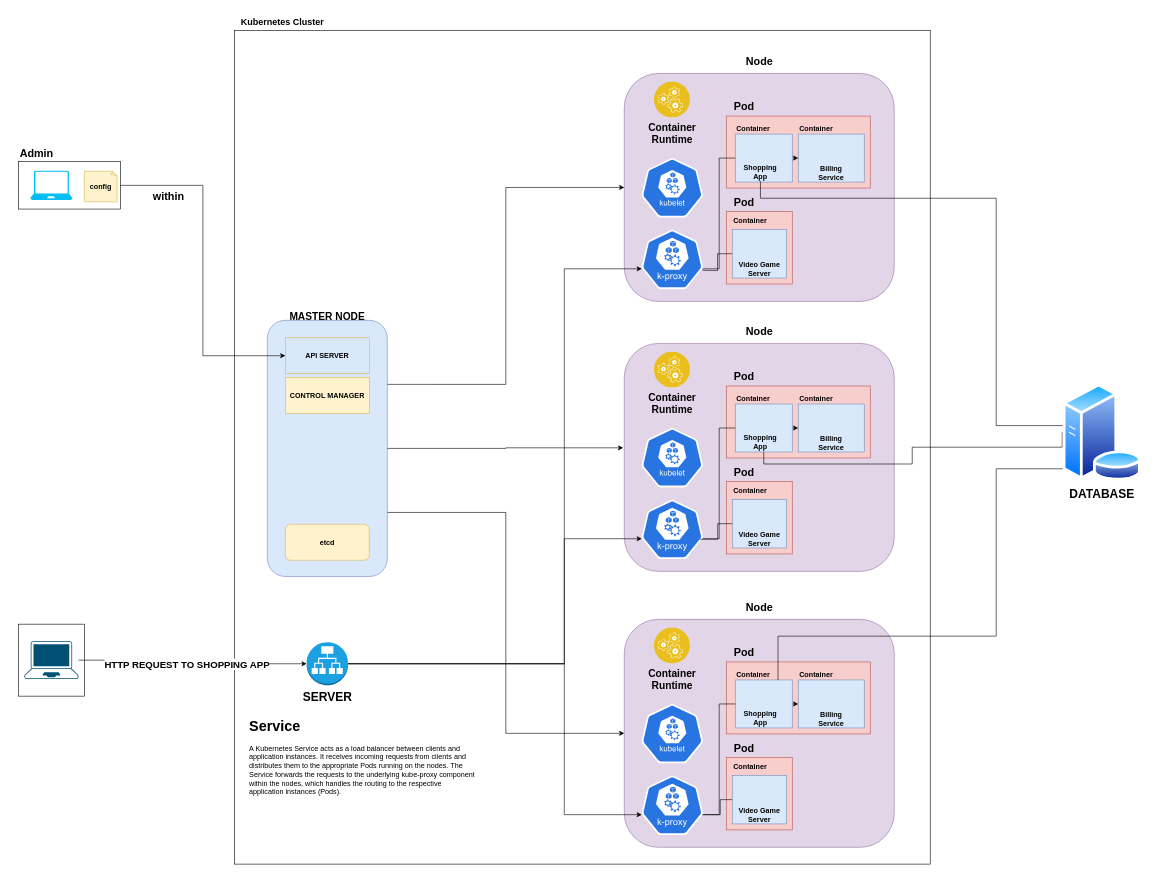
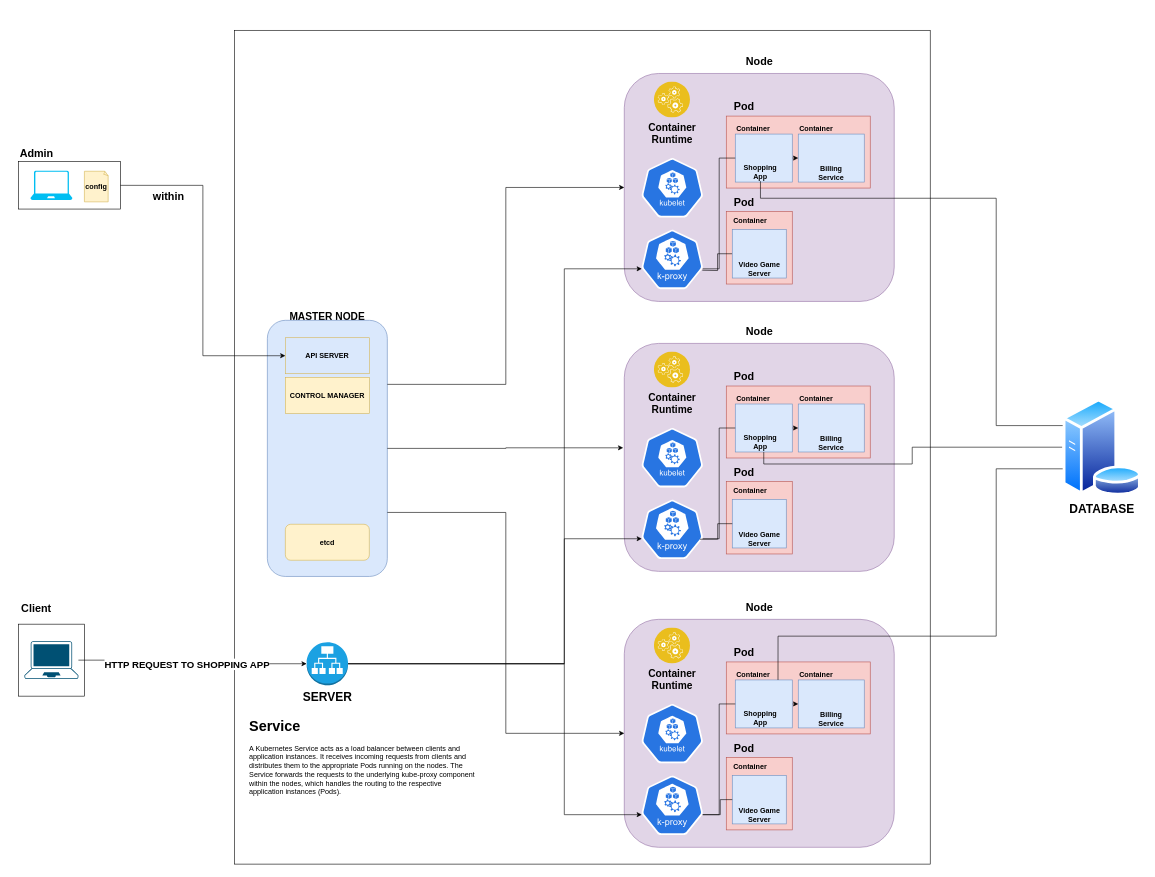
(282, 21) -> none
(101, 187) -> (96, 187)
(1102, 432) -> (1102, 447)
none -> (36, 609)
